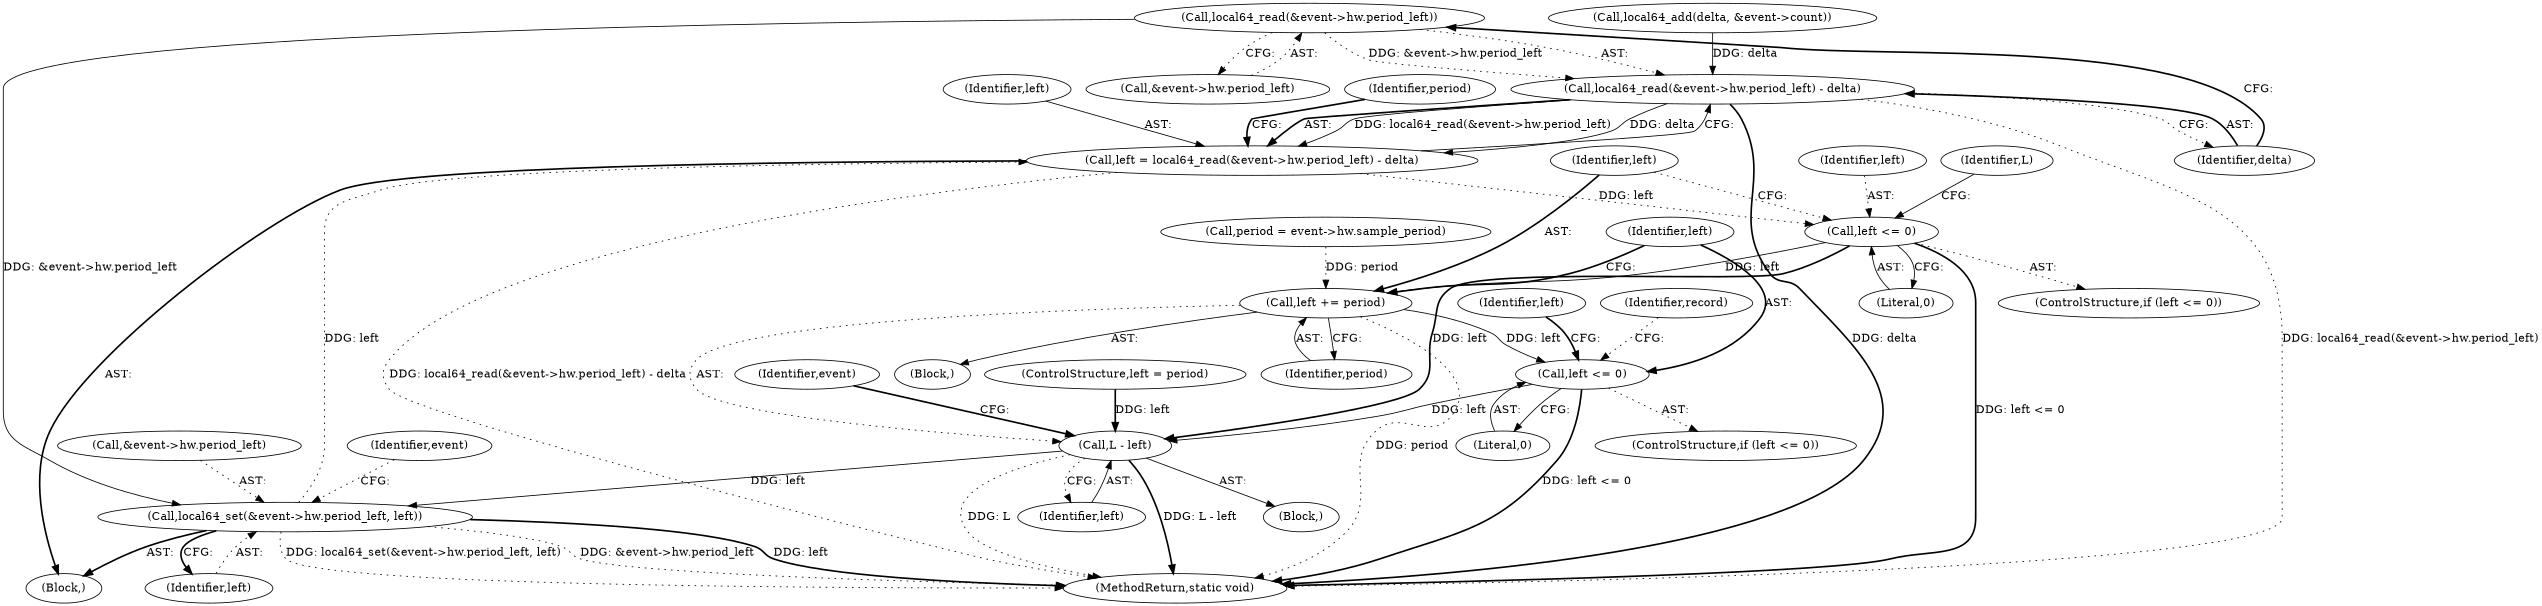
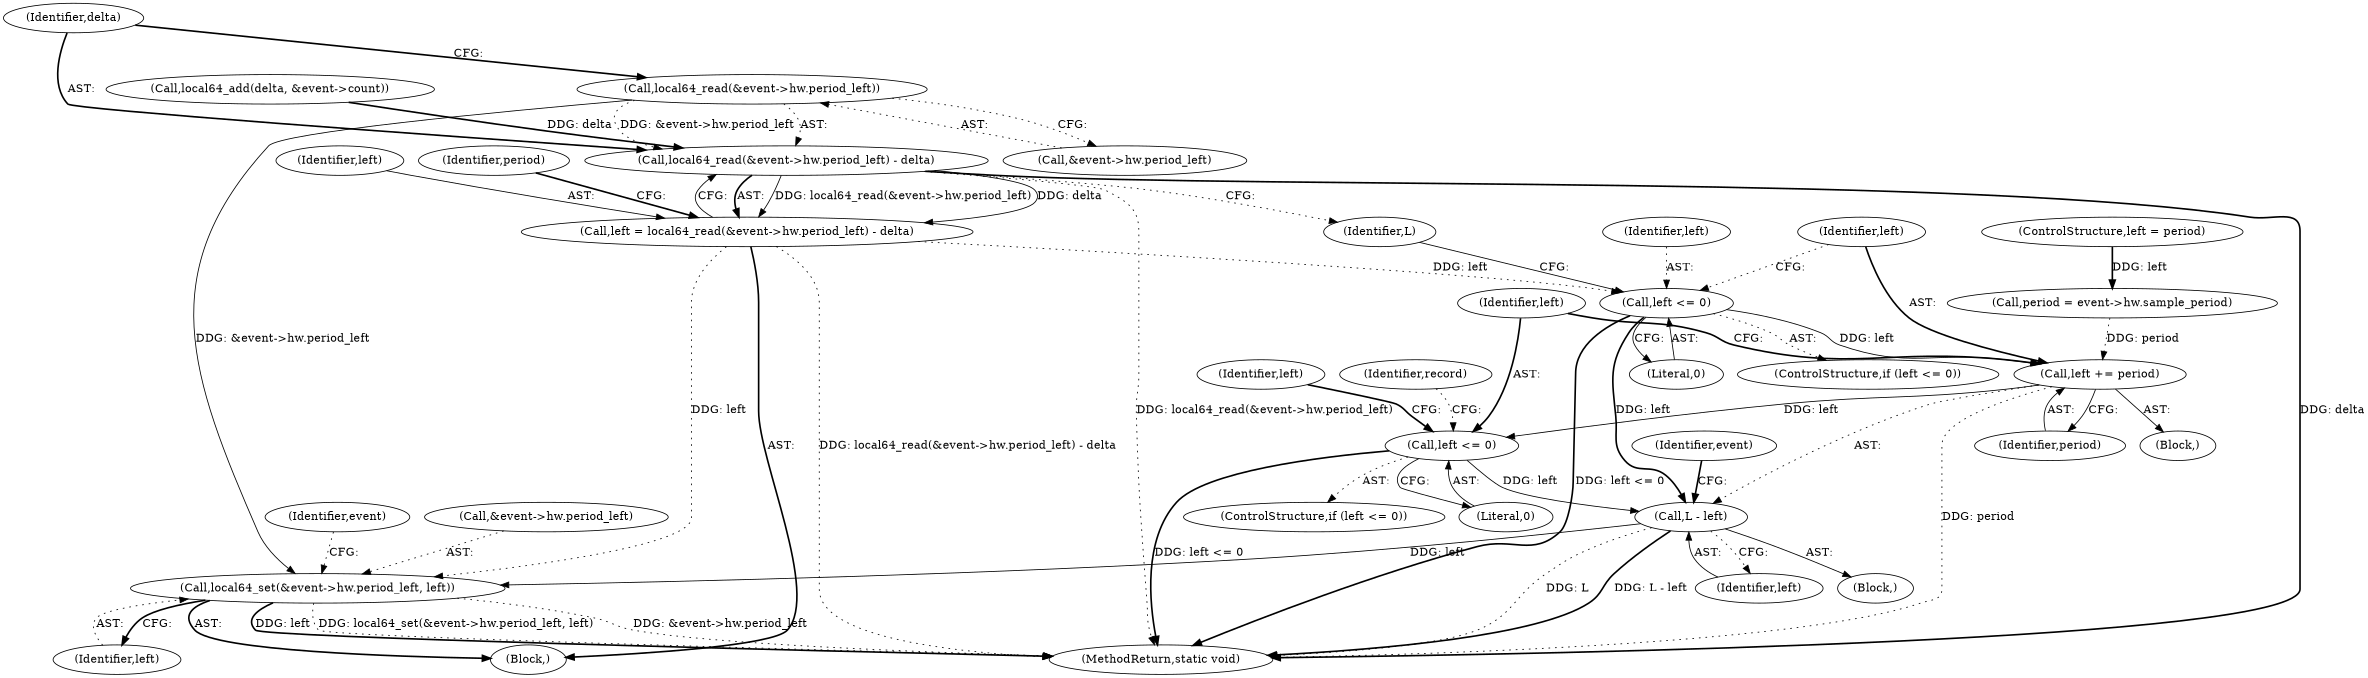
(1713, 50) -> (511, 126)
(2114, 109) -> (1130, 188)
(423, 182) -> (691, 506)
(1115, 406) -> (2112, 263)
